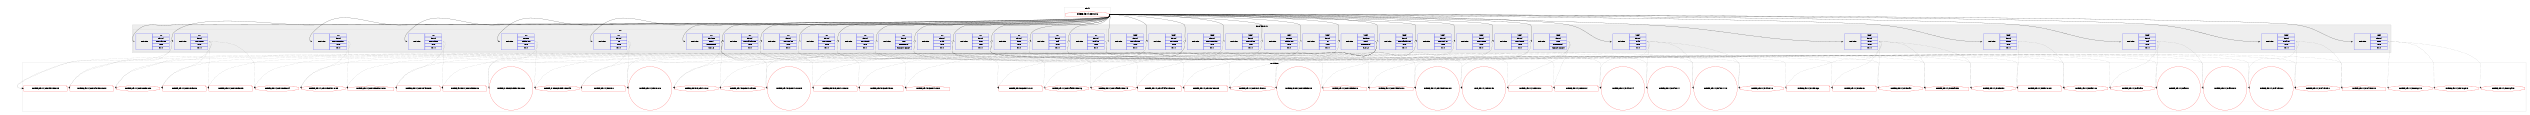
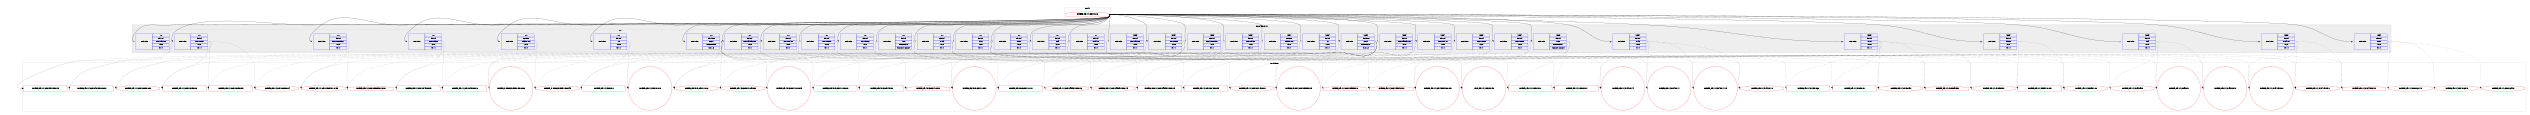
(465, 88) -> (465, 88)
none -> (974, 88)
(1160, 88) -> (1160, 88)
